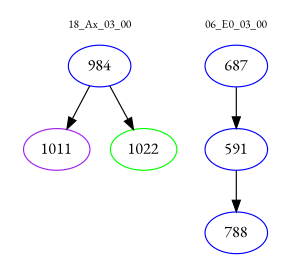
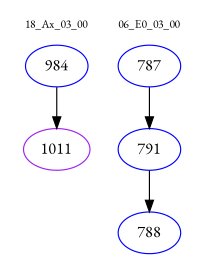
(236, 66) -> (149, 66)
(144, 149) -> none
(236, 149) -> (149, 149)
